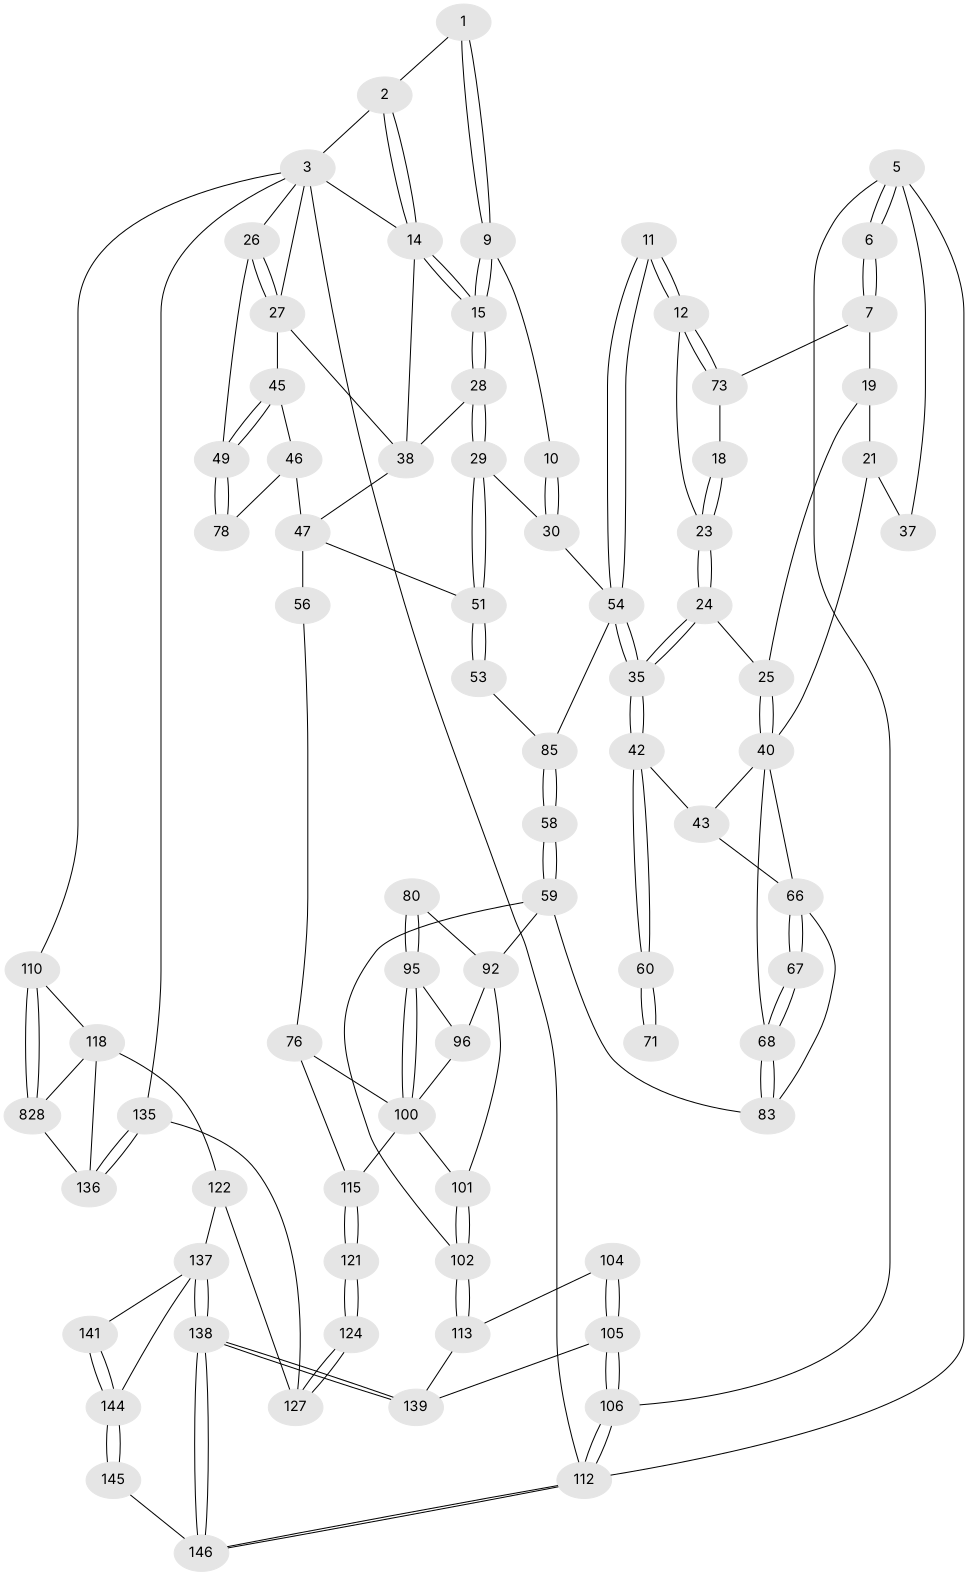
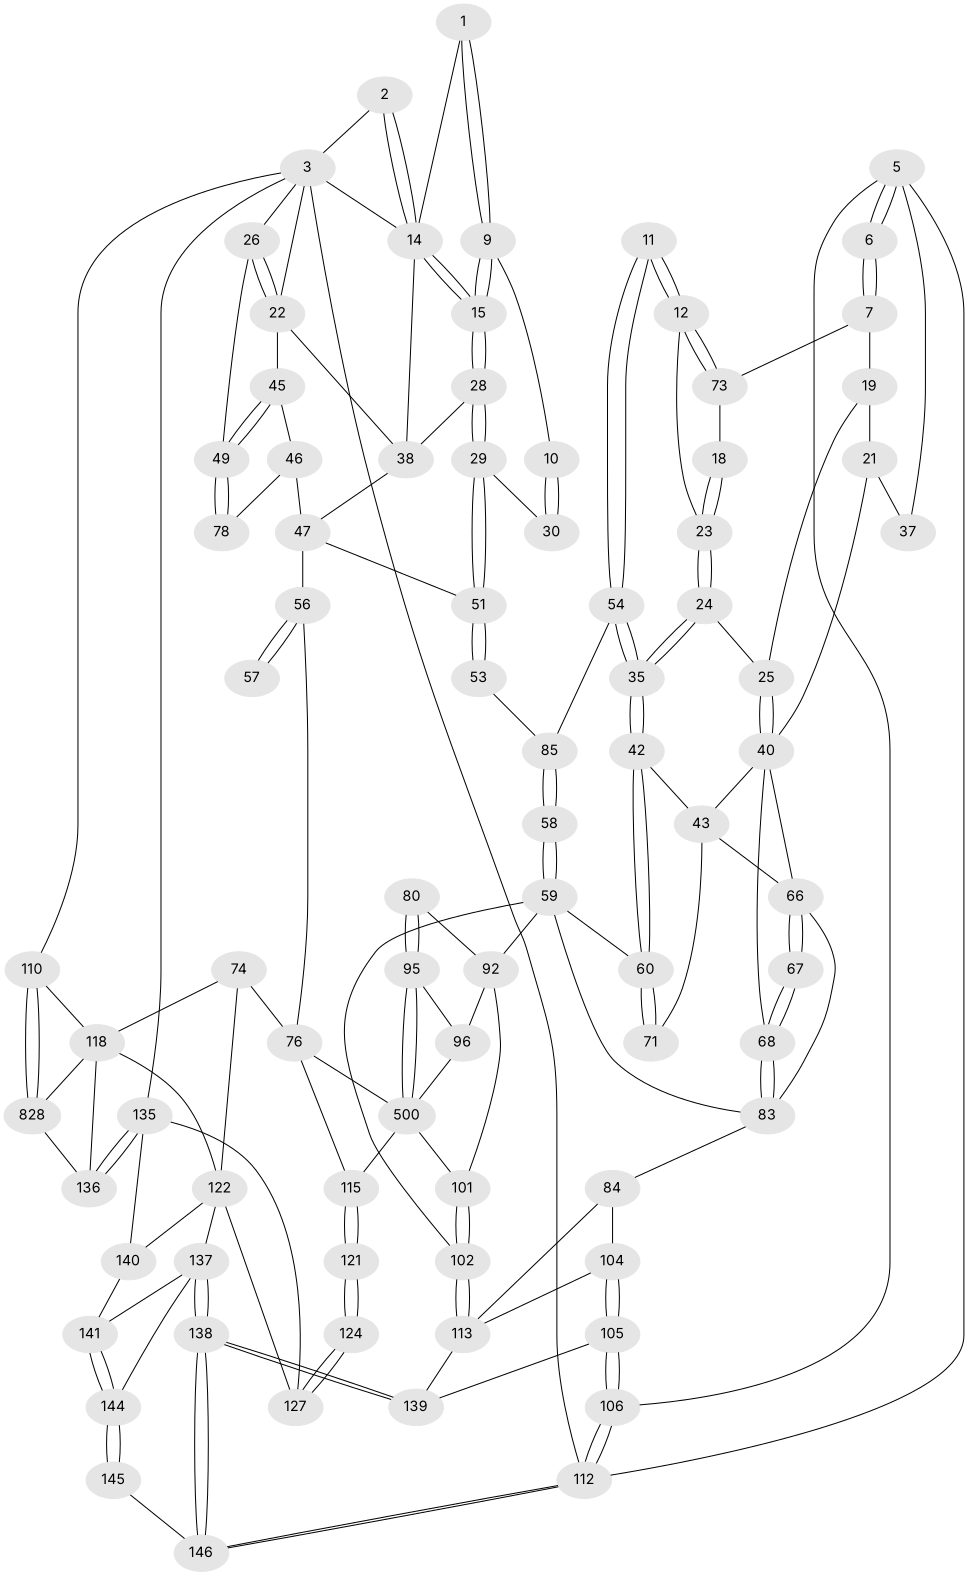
(424, 59) -> (439, 132)
(277, 314) -> (277, 314)
(584, 569) -> none
none -> (252, 678)
none -> (598, 933)
none -> (694, 938)
none -> (239, 970)
(407, 1116) -> (407, 1116)
none -> (613, 1189)
none -> (129, 1262)
